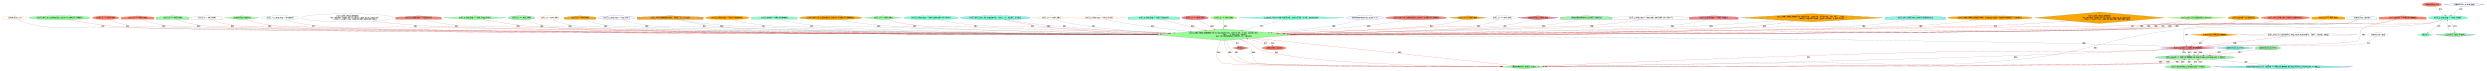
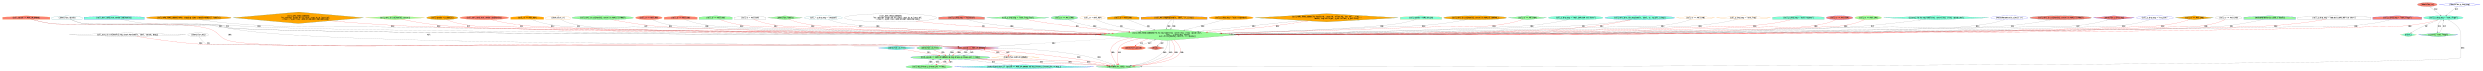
(774, 18) -> (1421, 18)
(2214, 35) -> (1015, 57)
none -> (993, 53)
